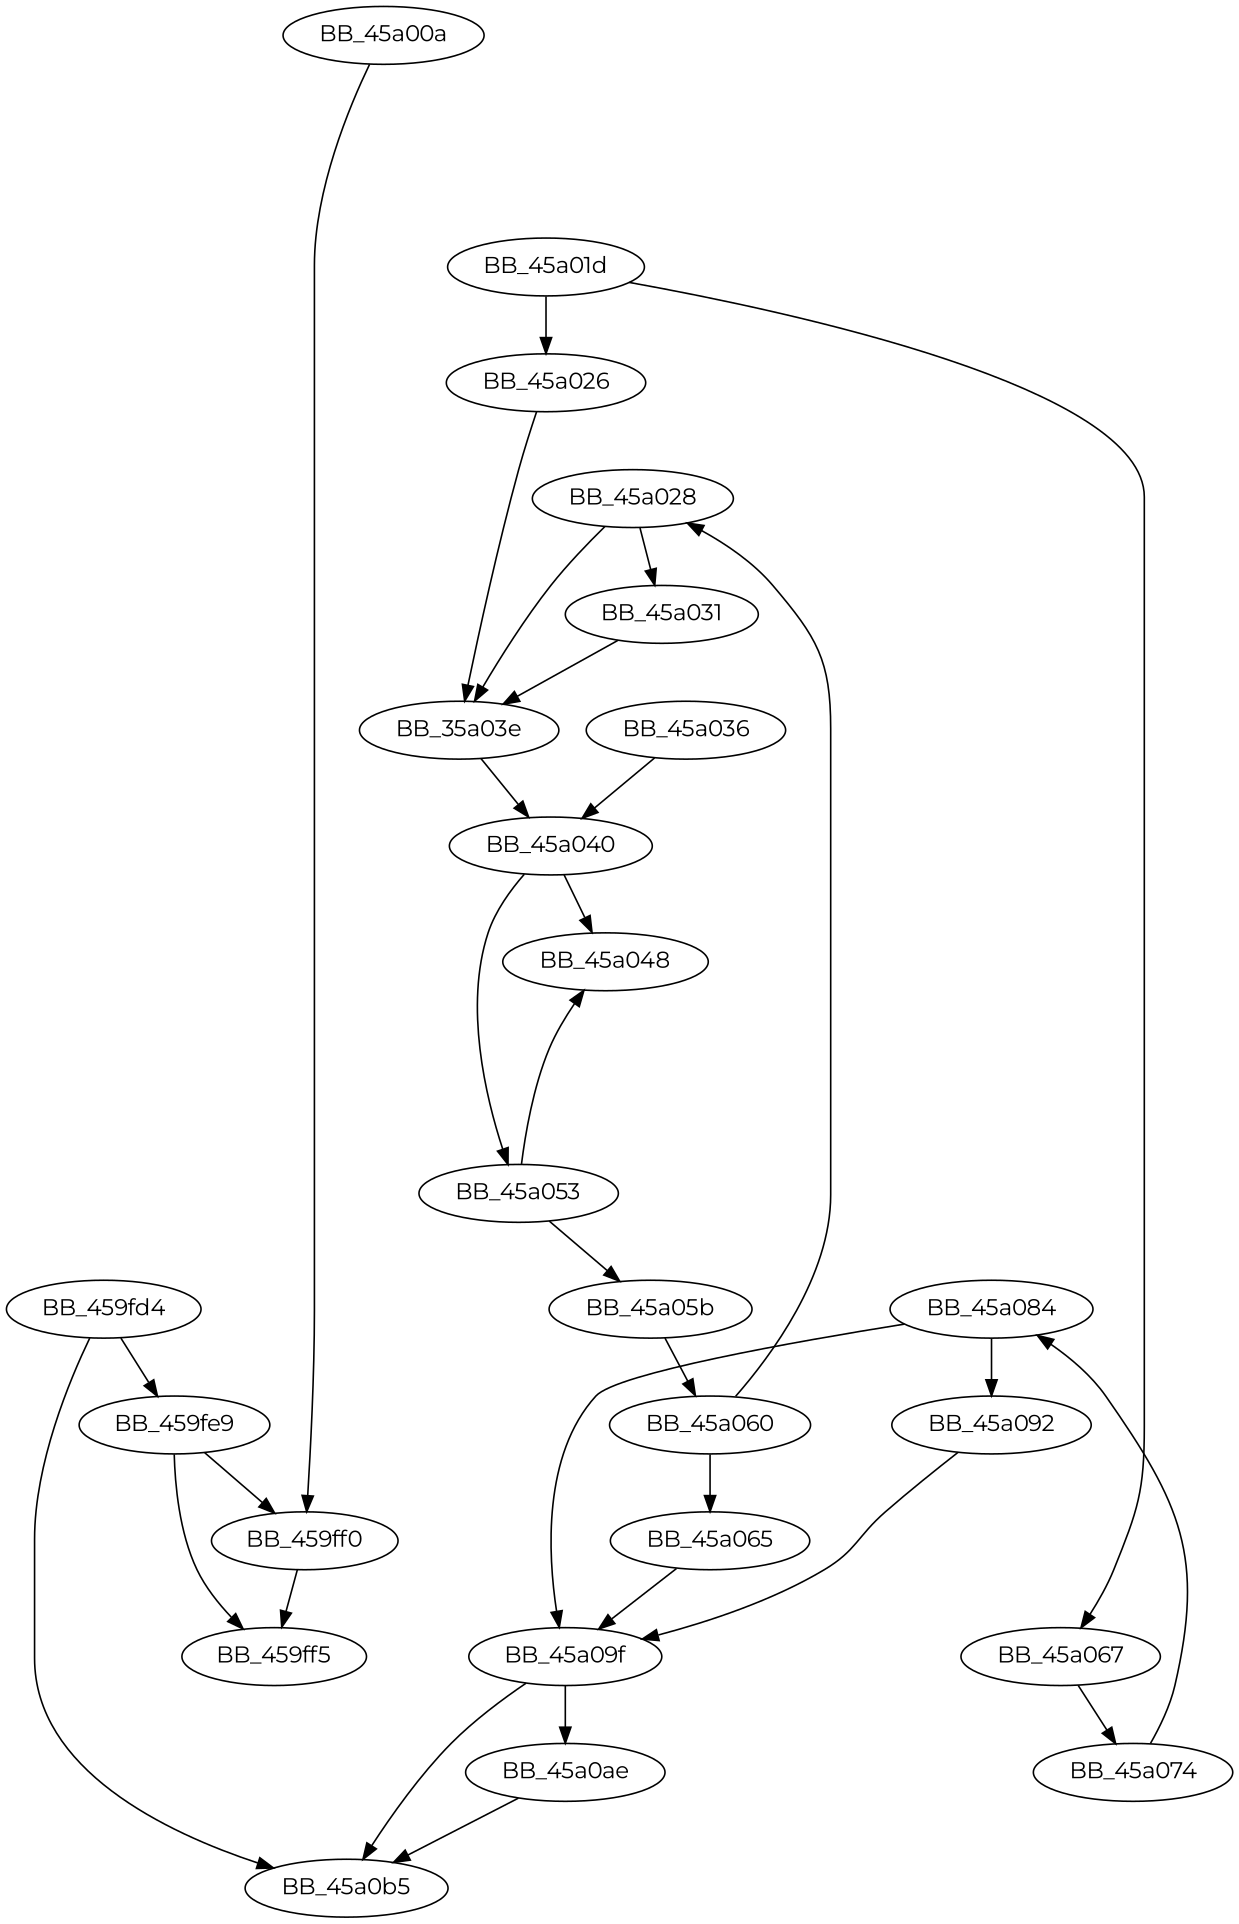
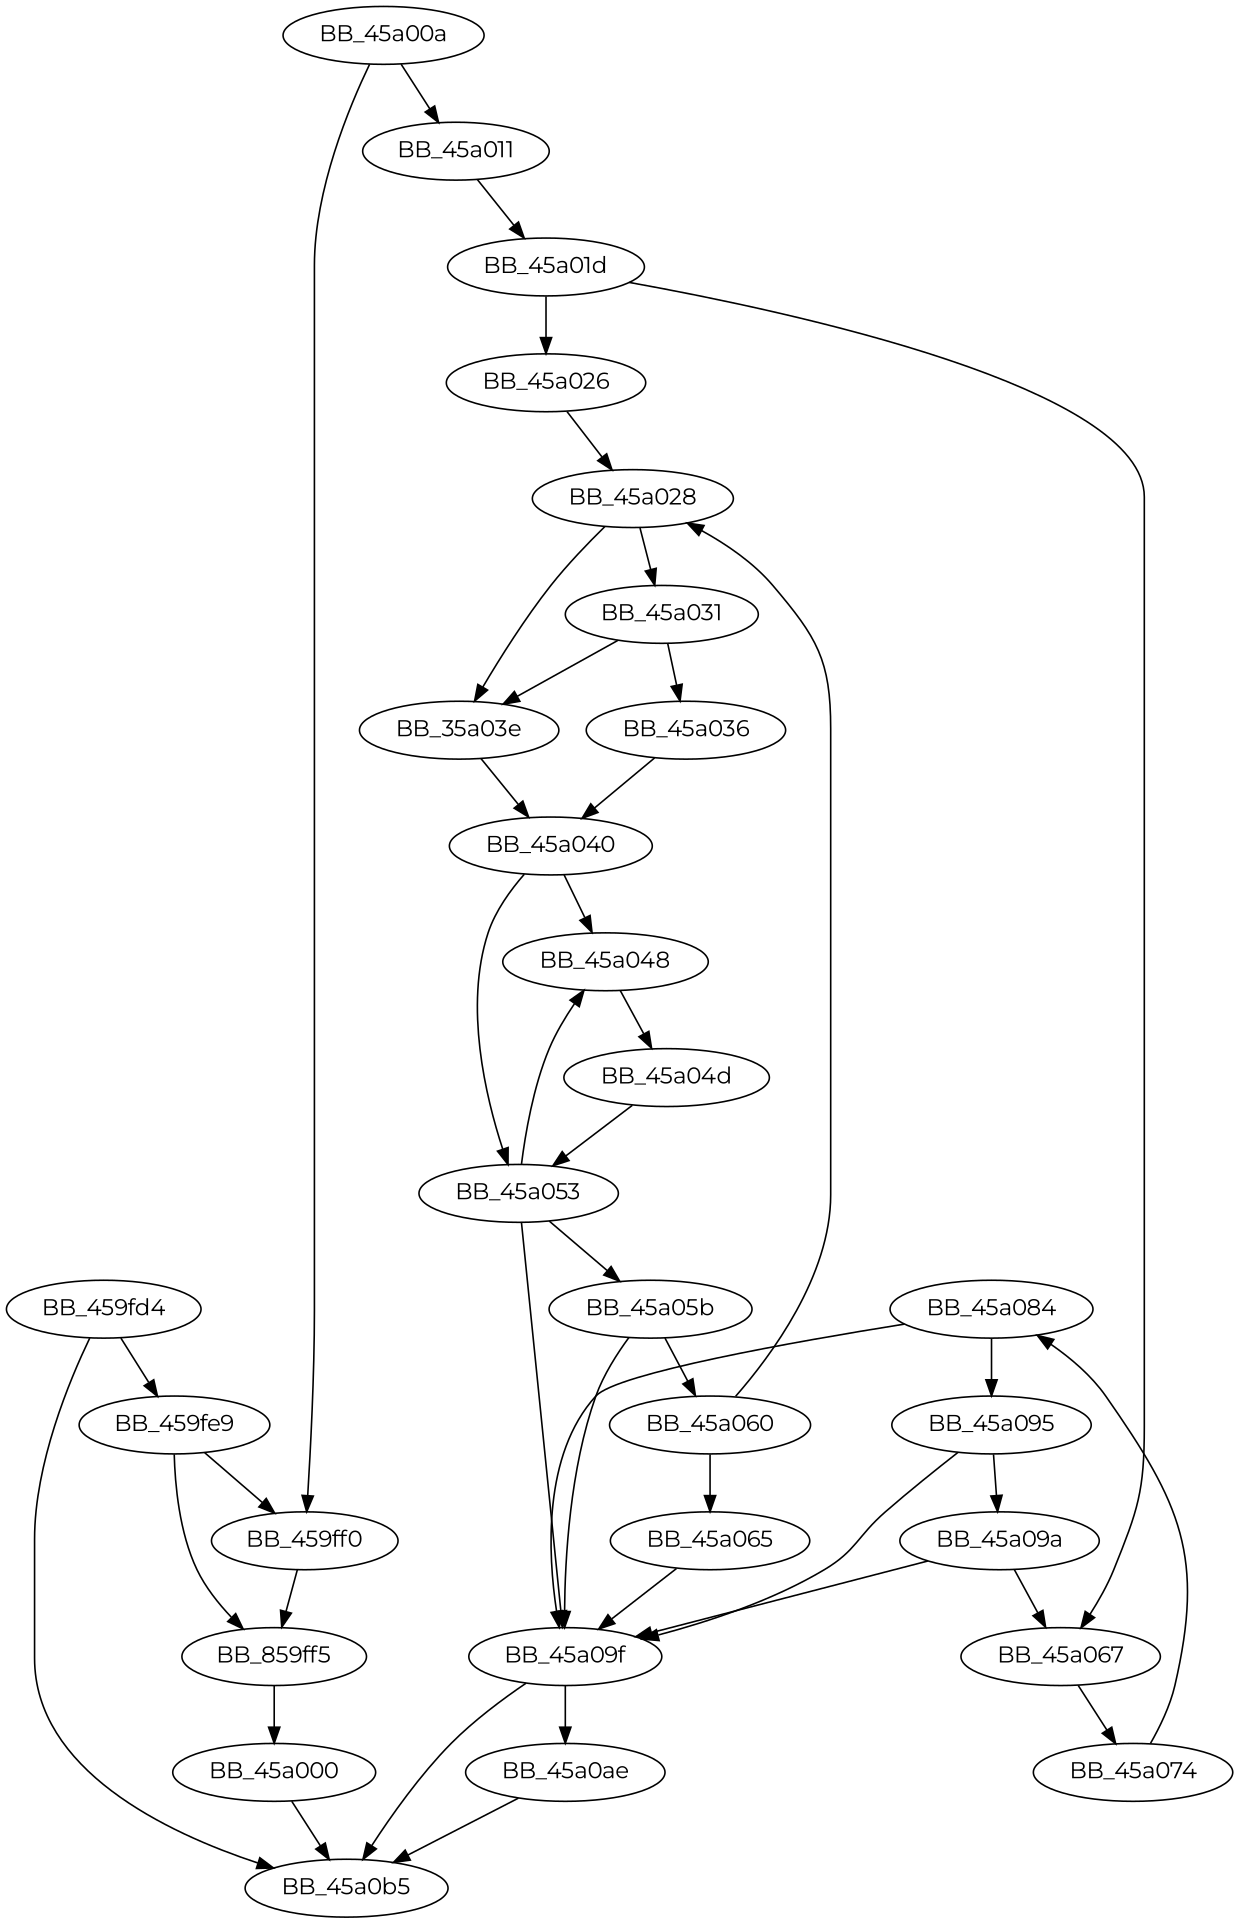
none -> (456, 151)
(499, 548) -> (584, 434)
none -> (672, 664)
none -> (667, 1078)
none -> (541, 1417)
(992, 1425) -> (992, 1425)
none -> (577, 1469)
none -> (1000, 1541)
(274, 1657) -> (274, 1657)
none -> (274, 1772)
